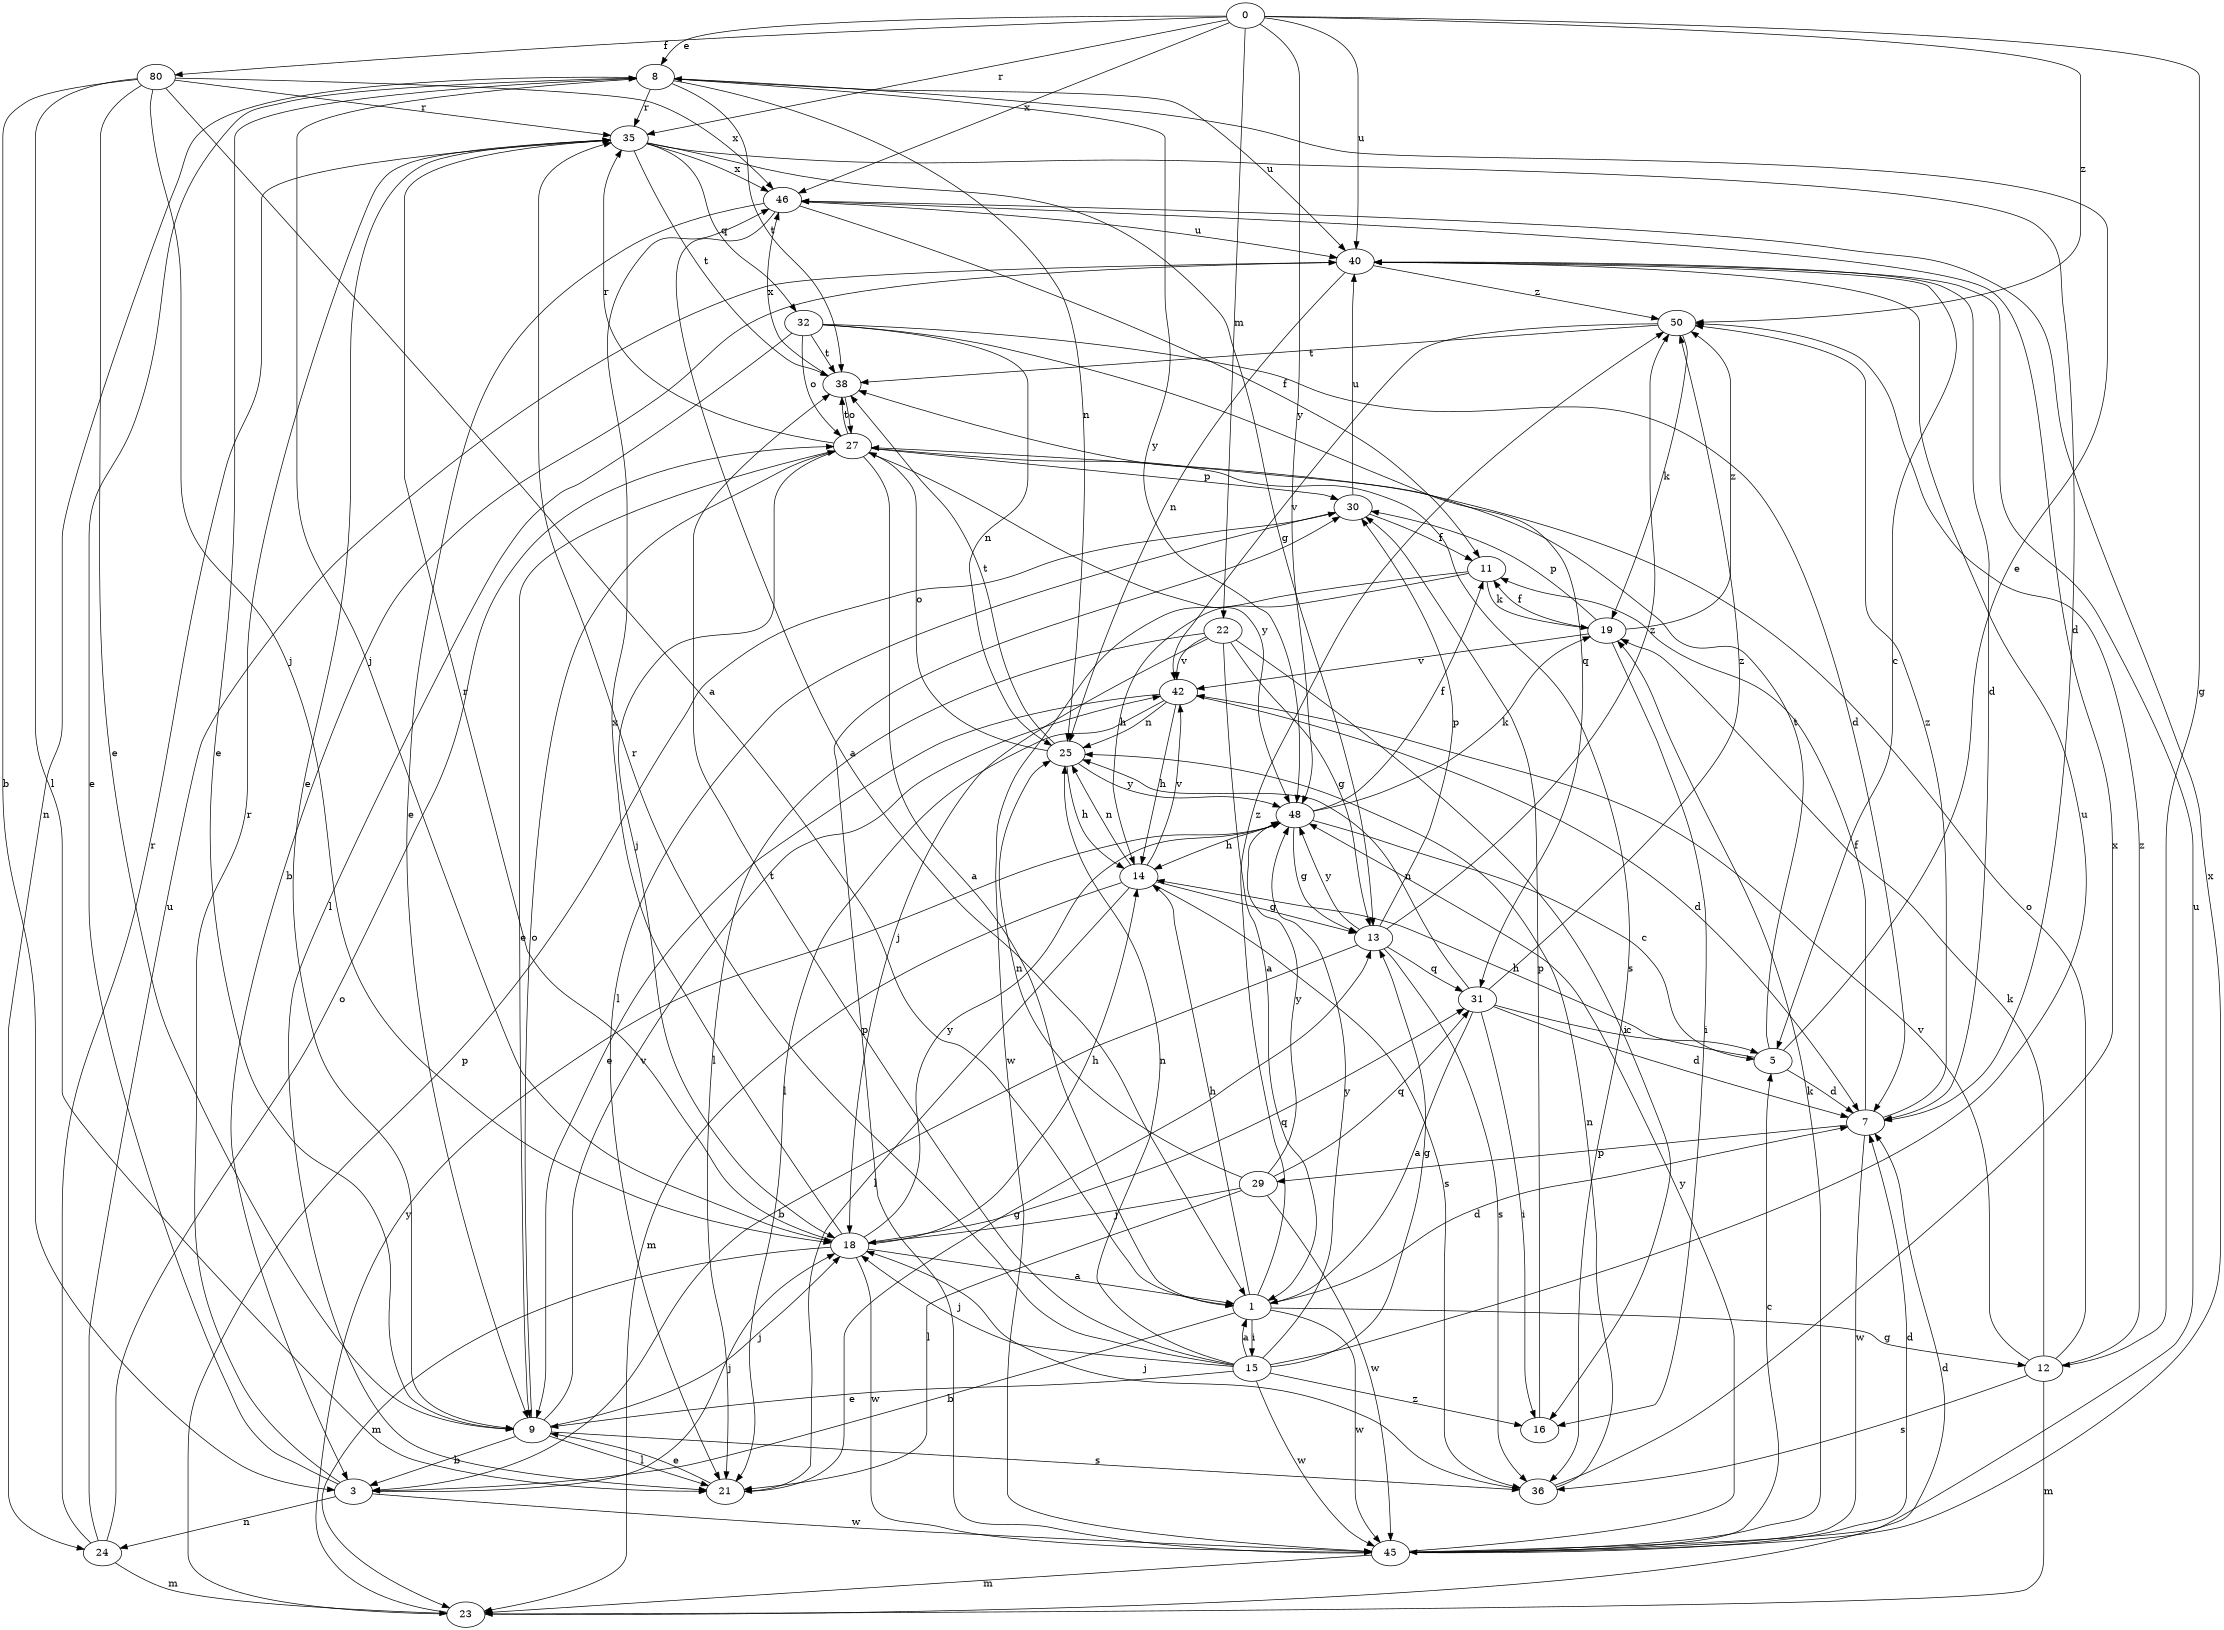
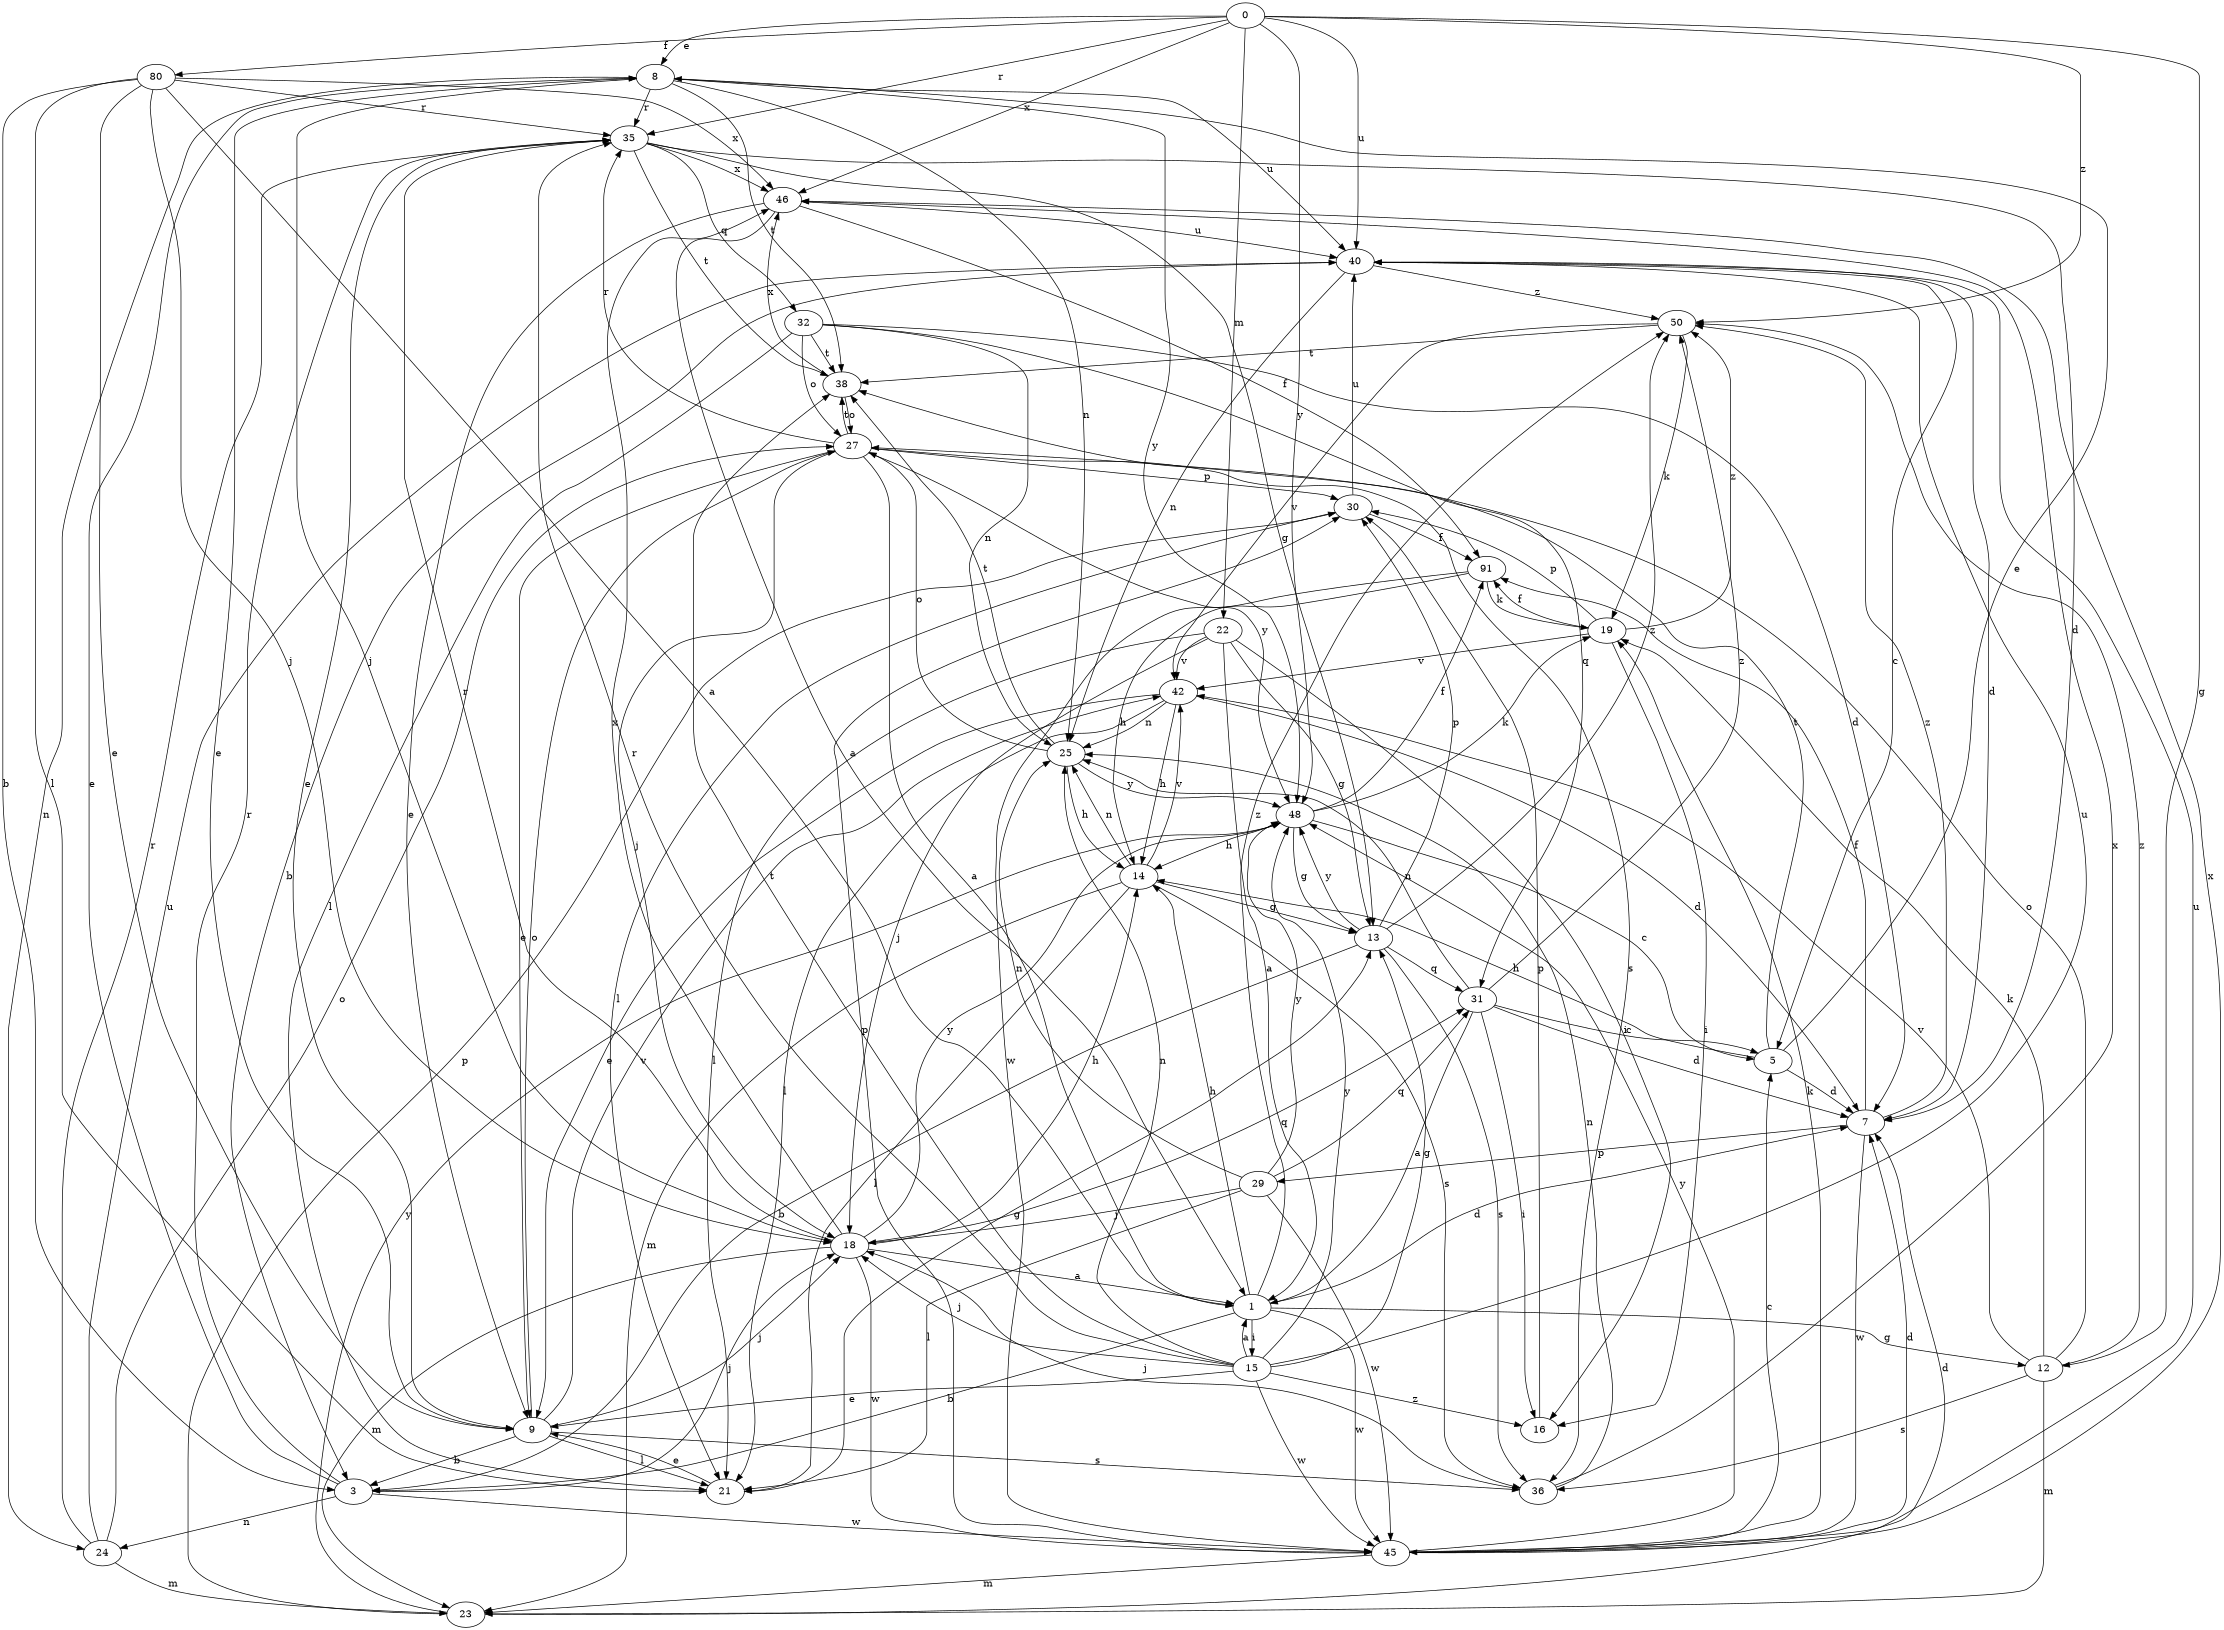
(1487, 569) -> (1487, 569)
